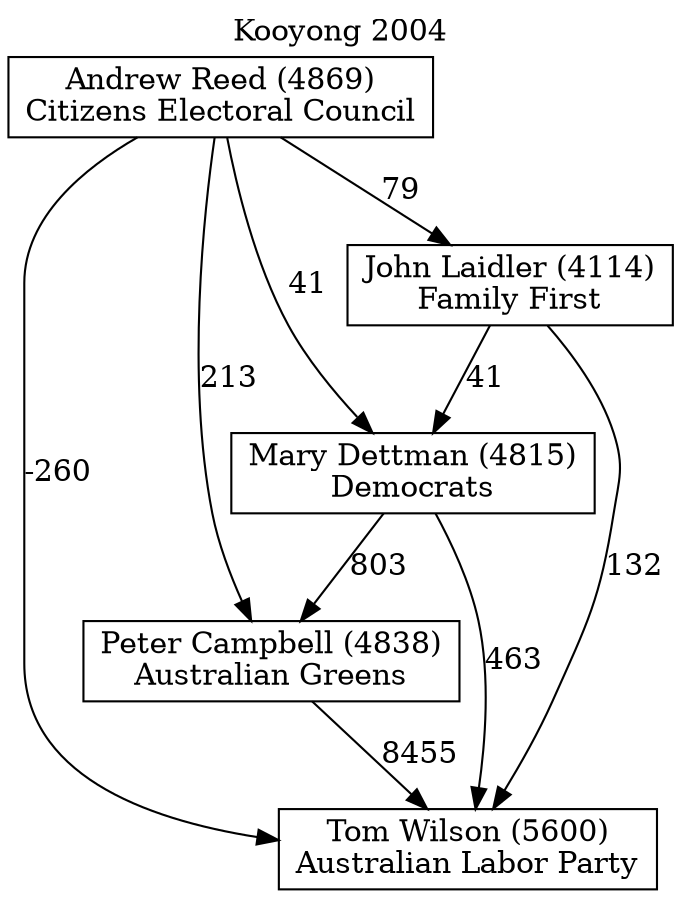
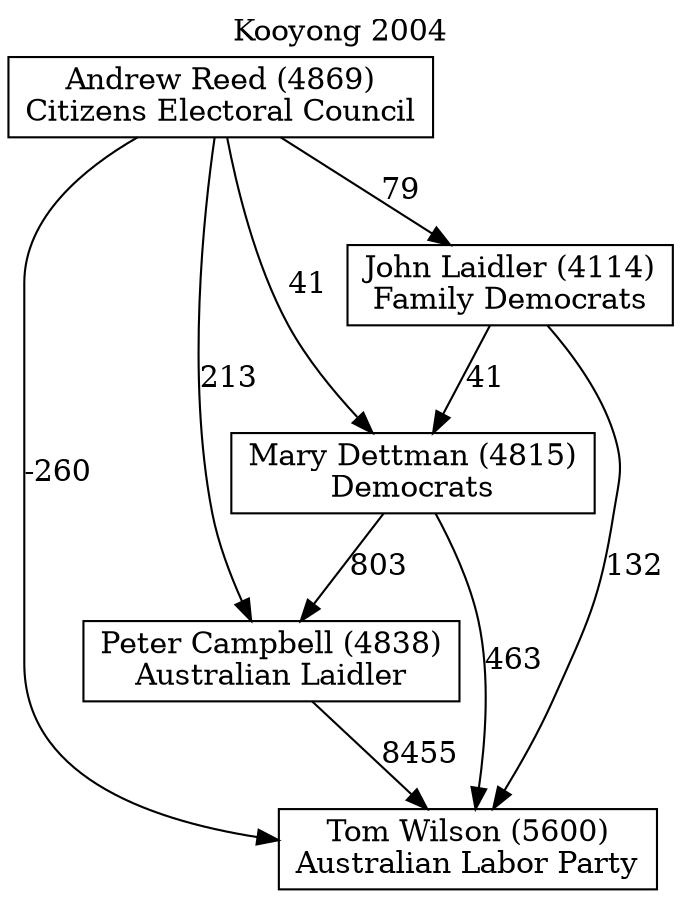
(510, 285) -> (510, 285)
(271, 661) -> (271, 661)
